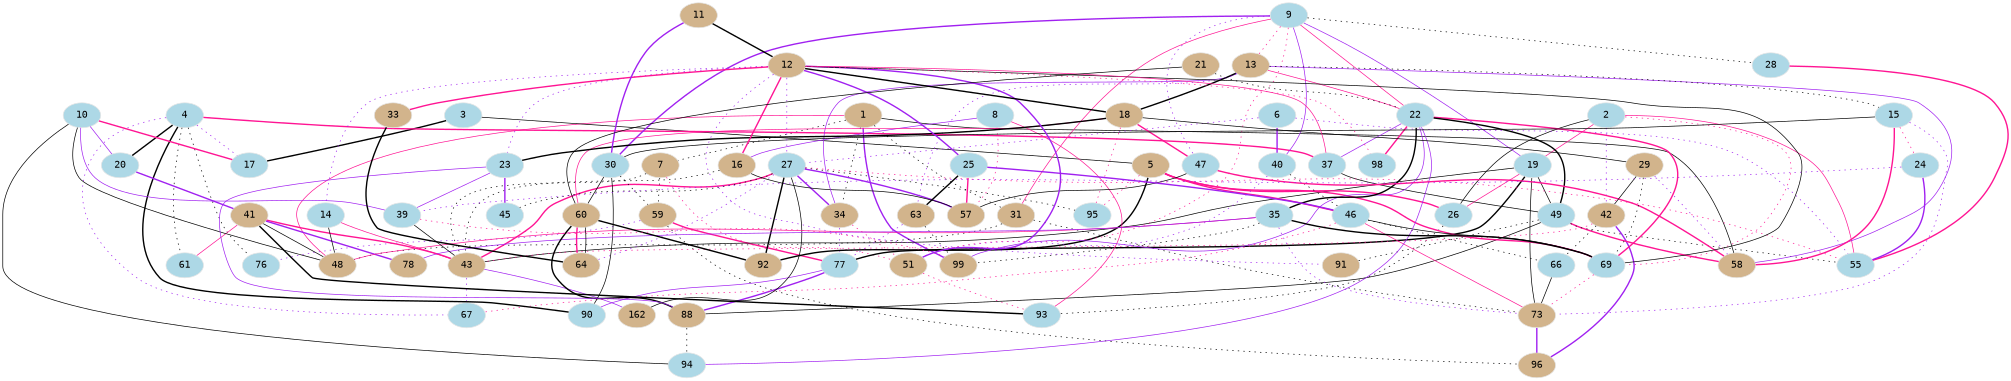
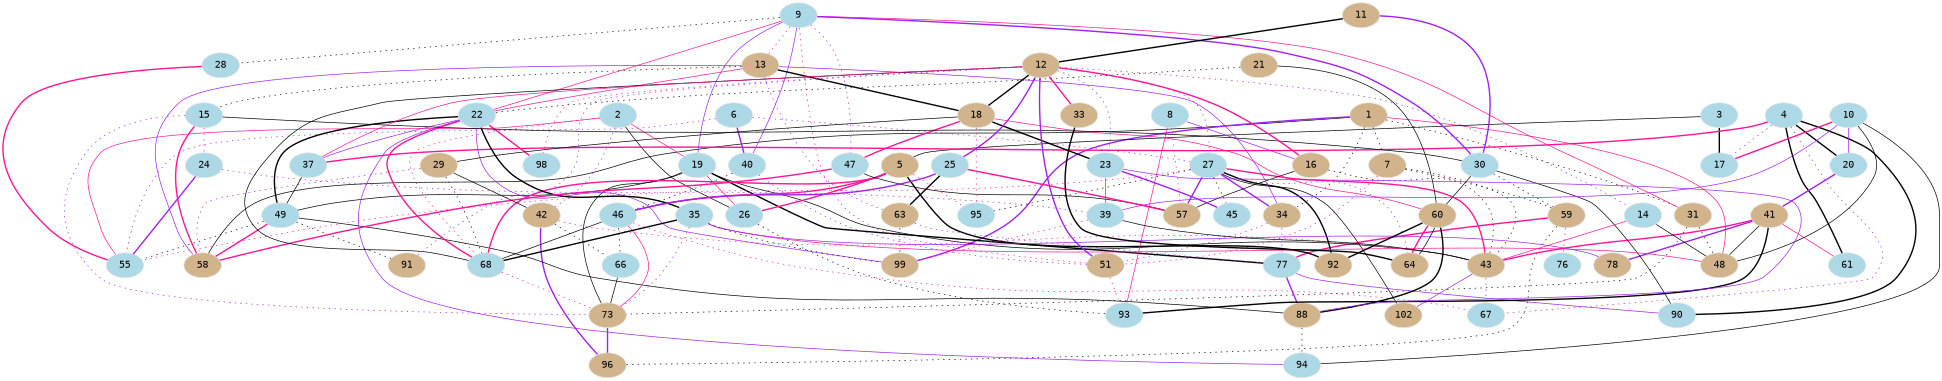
(209, 193) -> none
(174, 194) -> (1812, 195)
(1606, 265) -> (486, 265)
(637, 315) -> (1403, 315)
